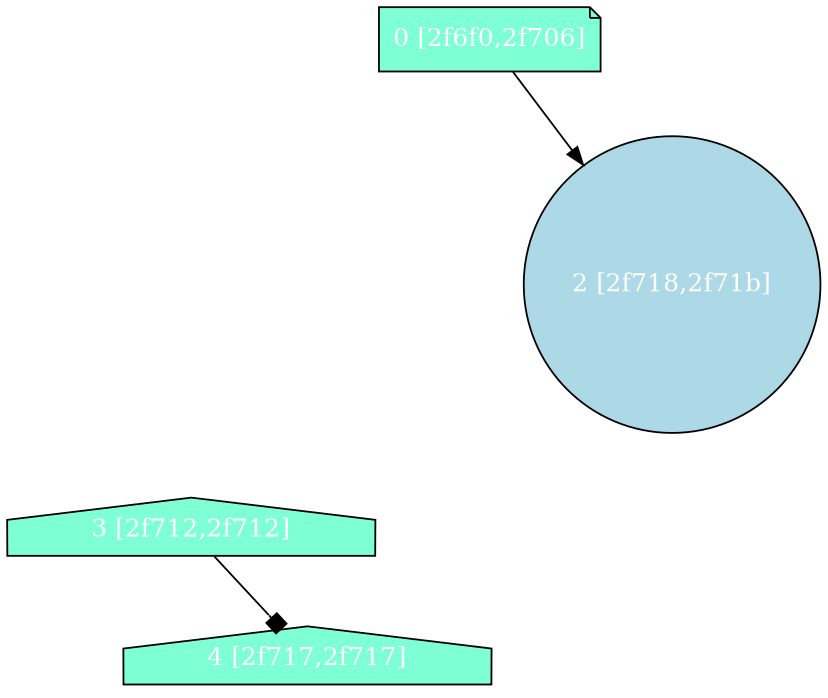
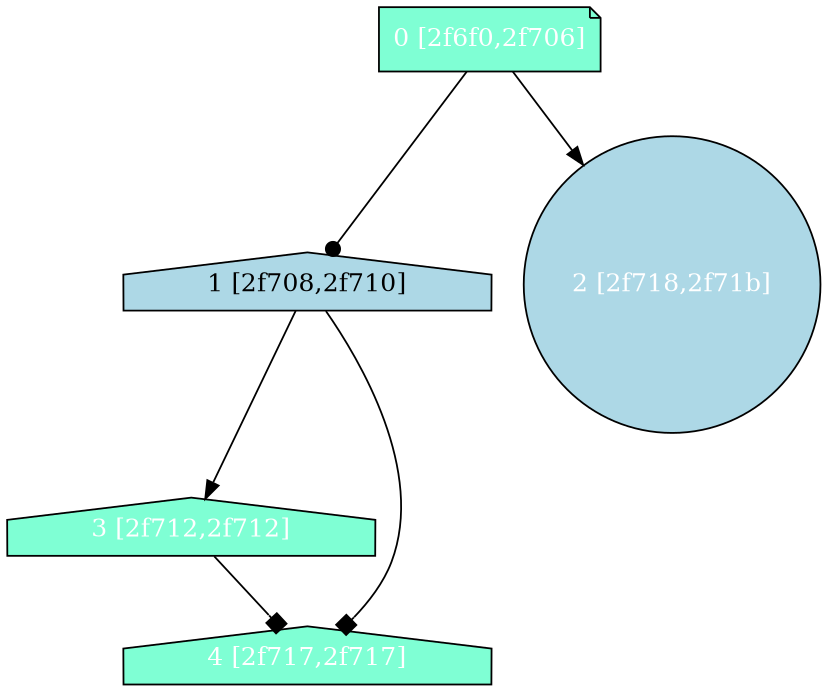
none -> (307, 285)
